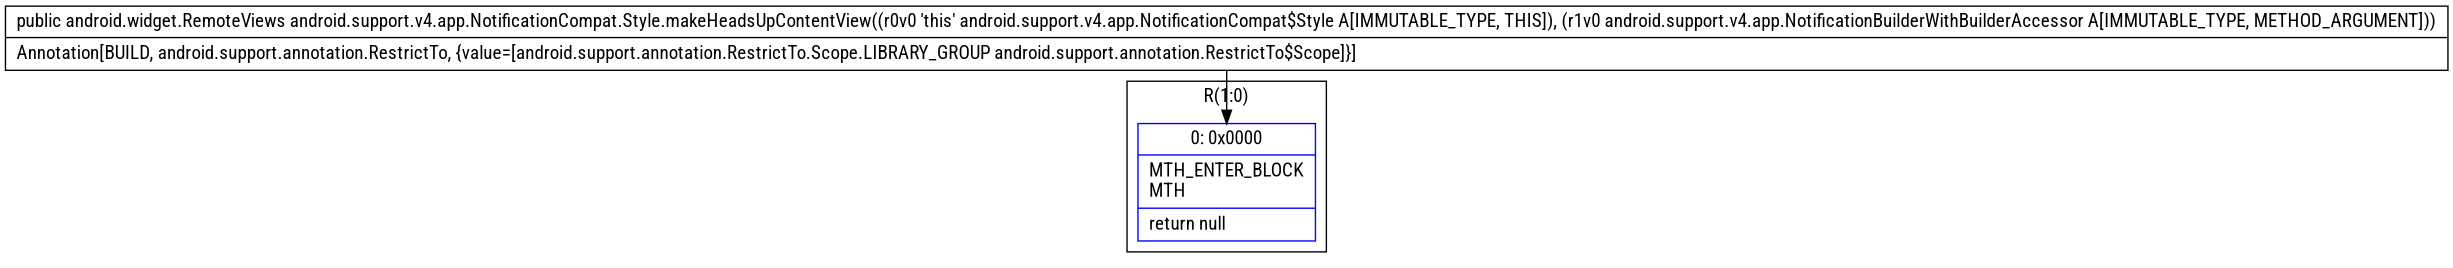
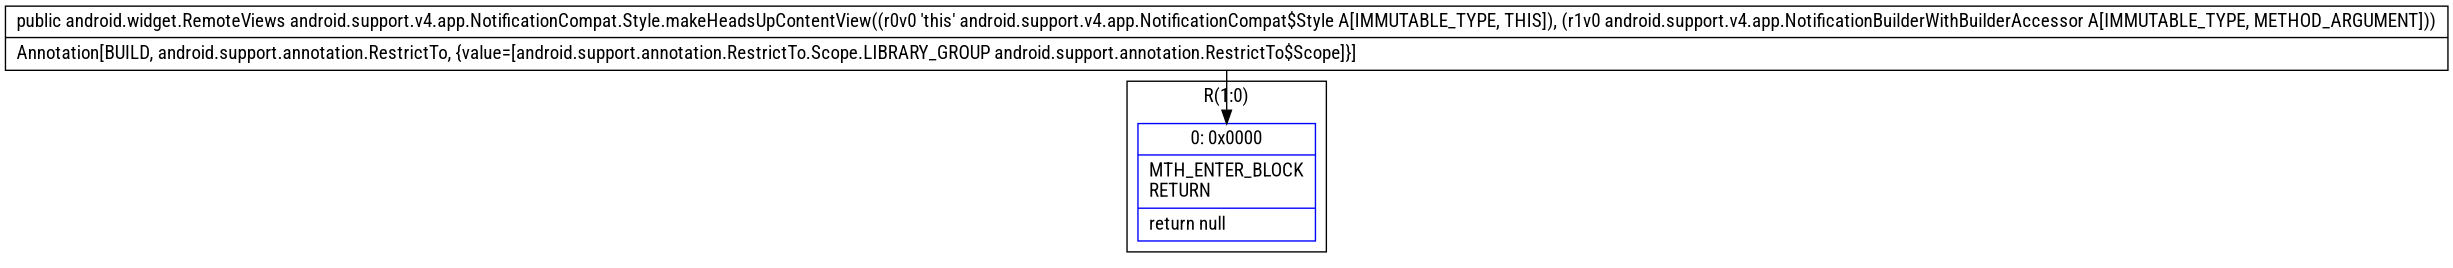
(1168, 191) -> (1180, 191)
